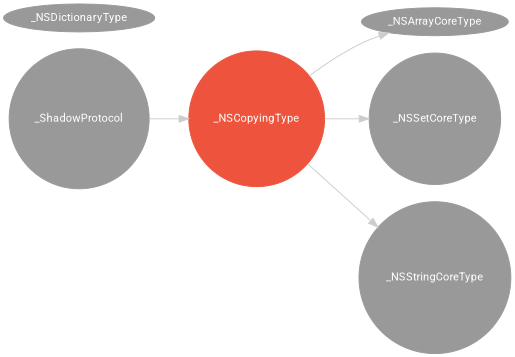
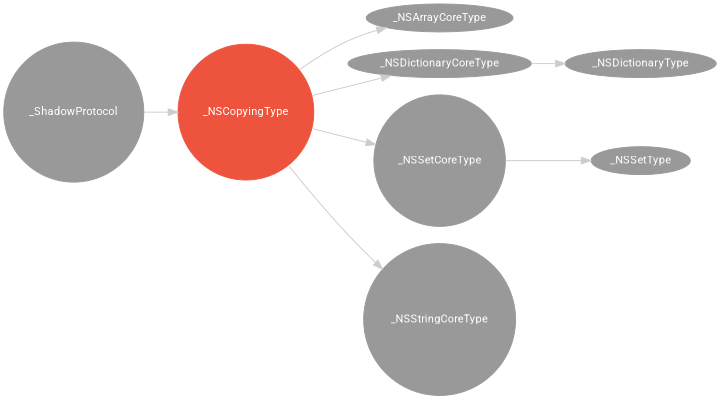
none -> (440, 64)
none -> (641, 161)
